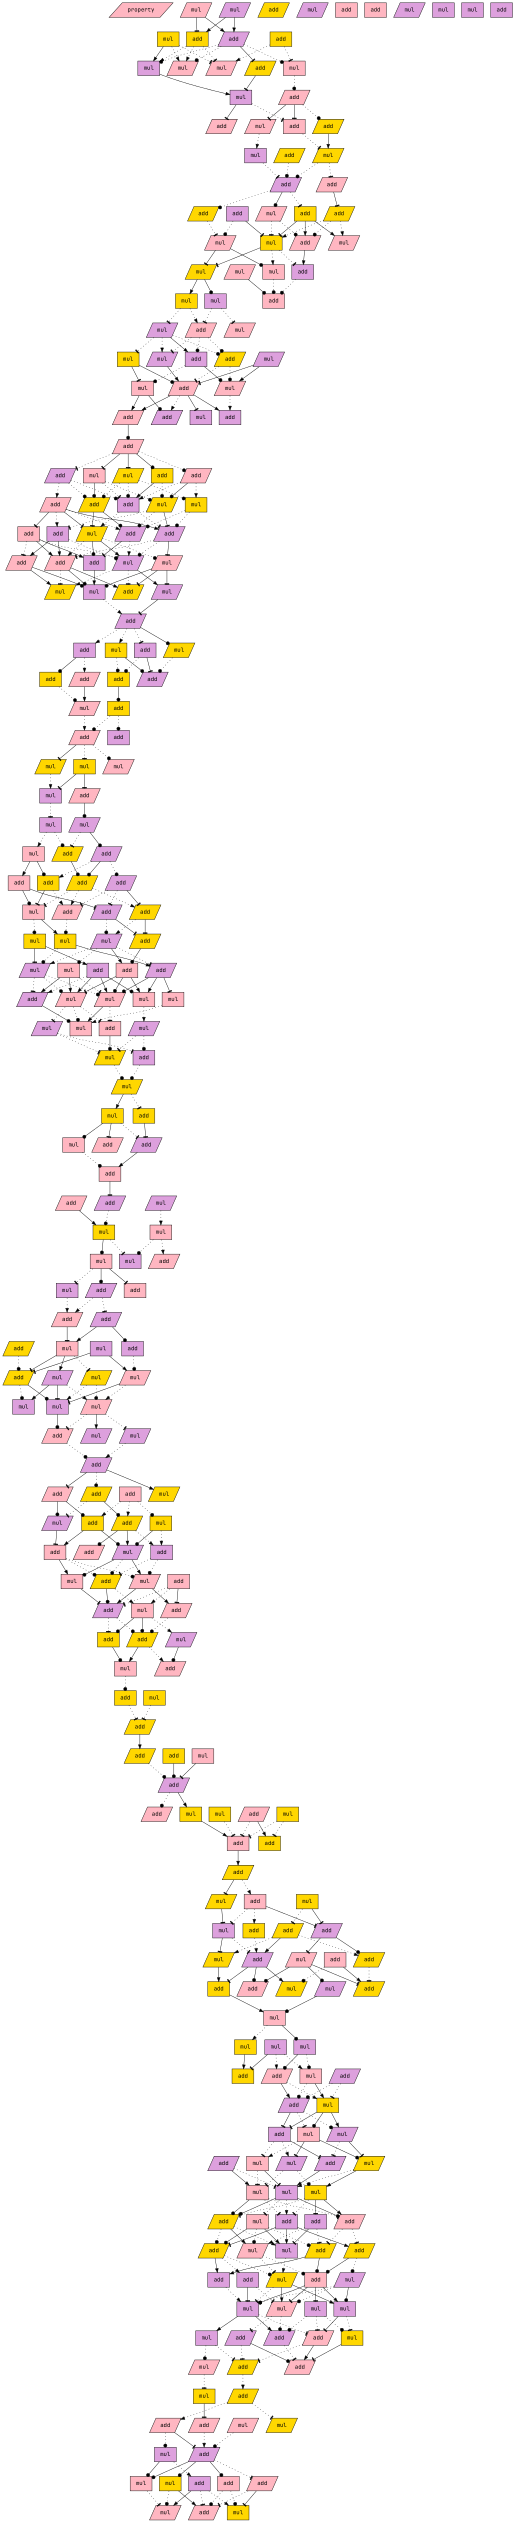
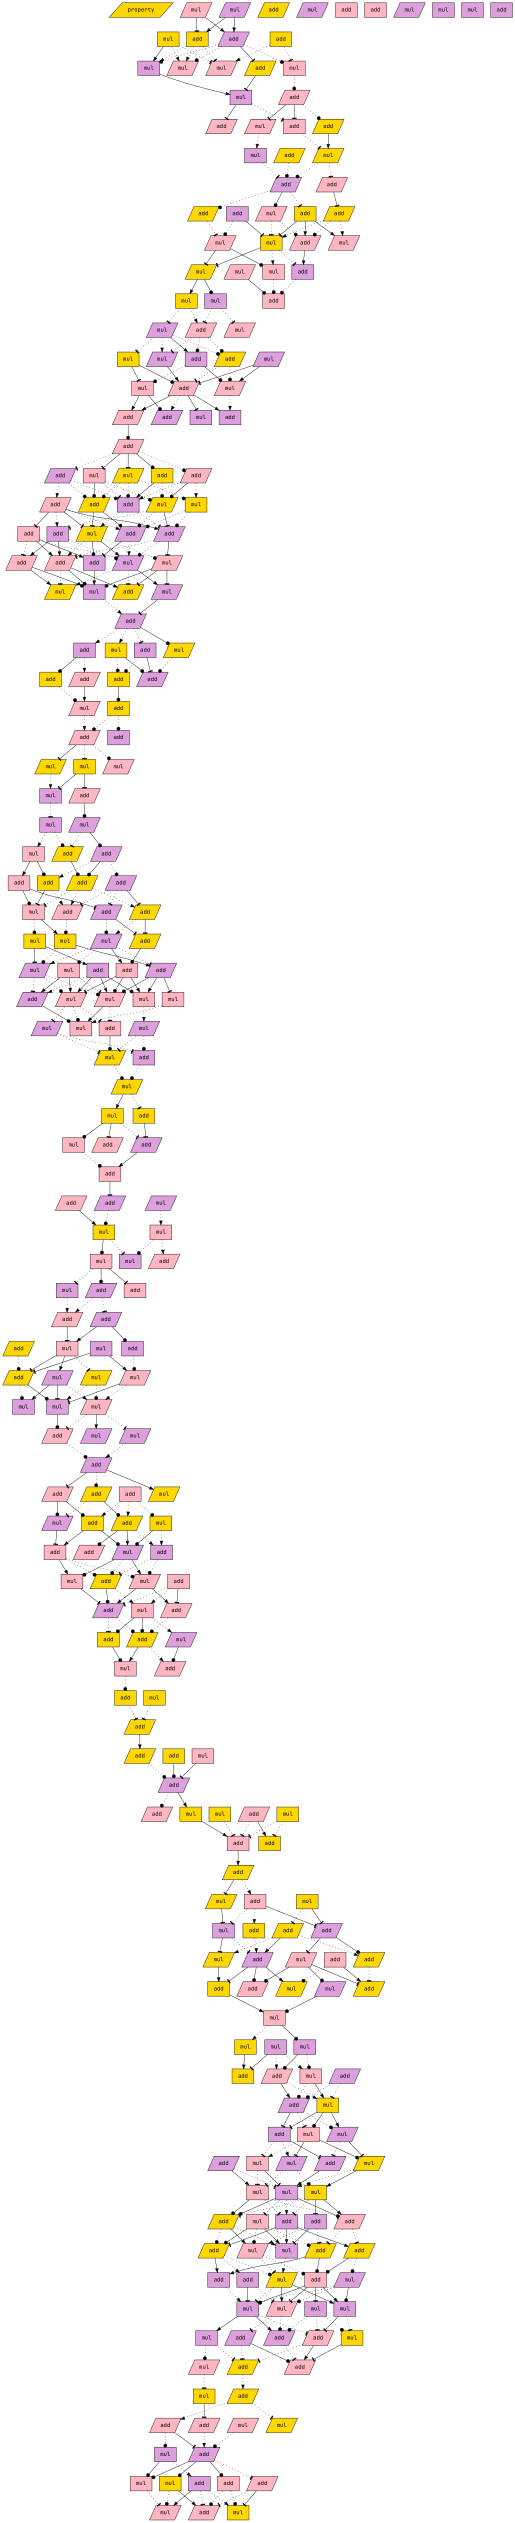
(141, 10) -> (141, 10)
